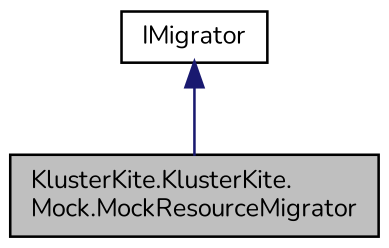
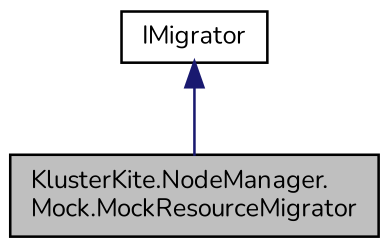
(194, 196) -> (194, 196)
